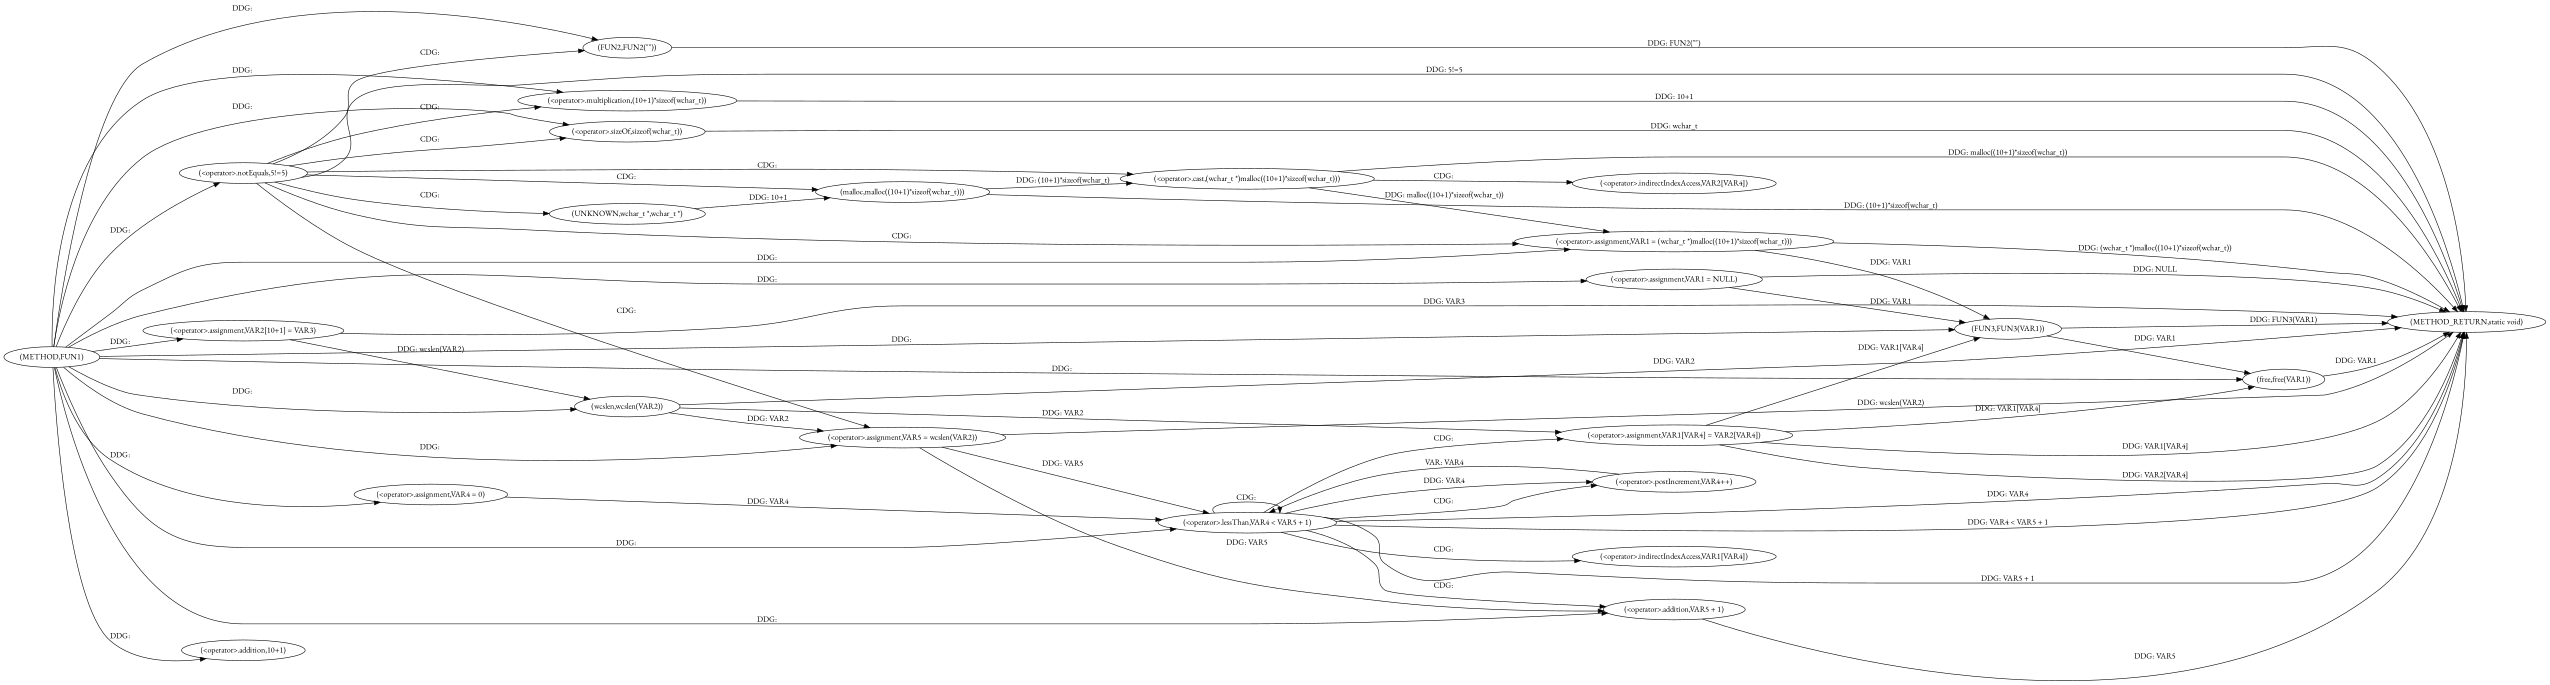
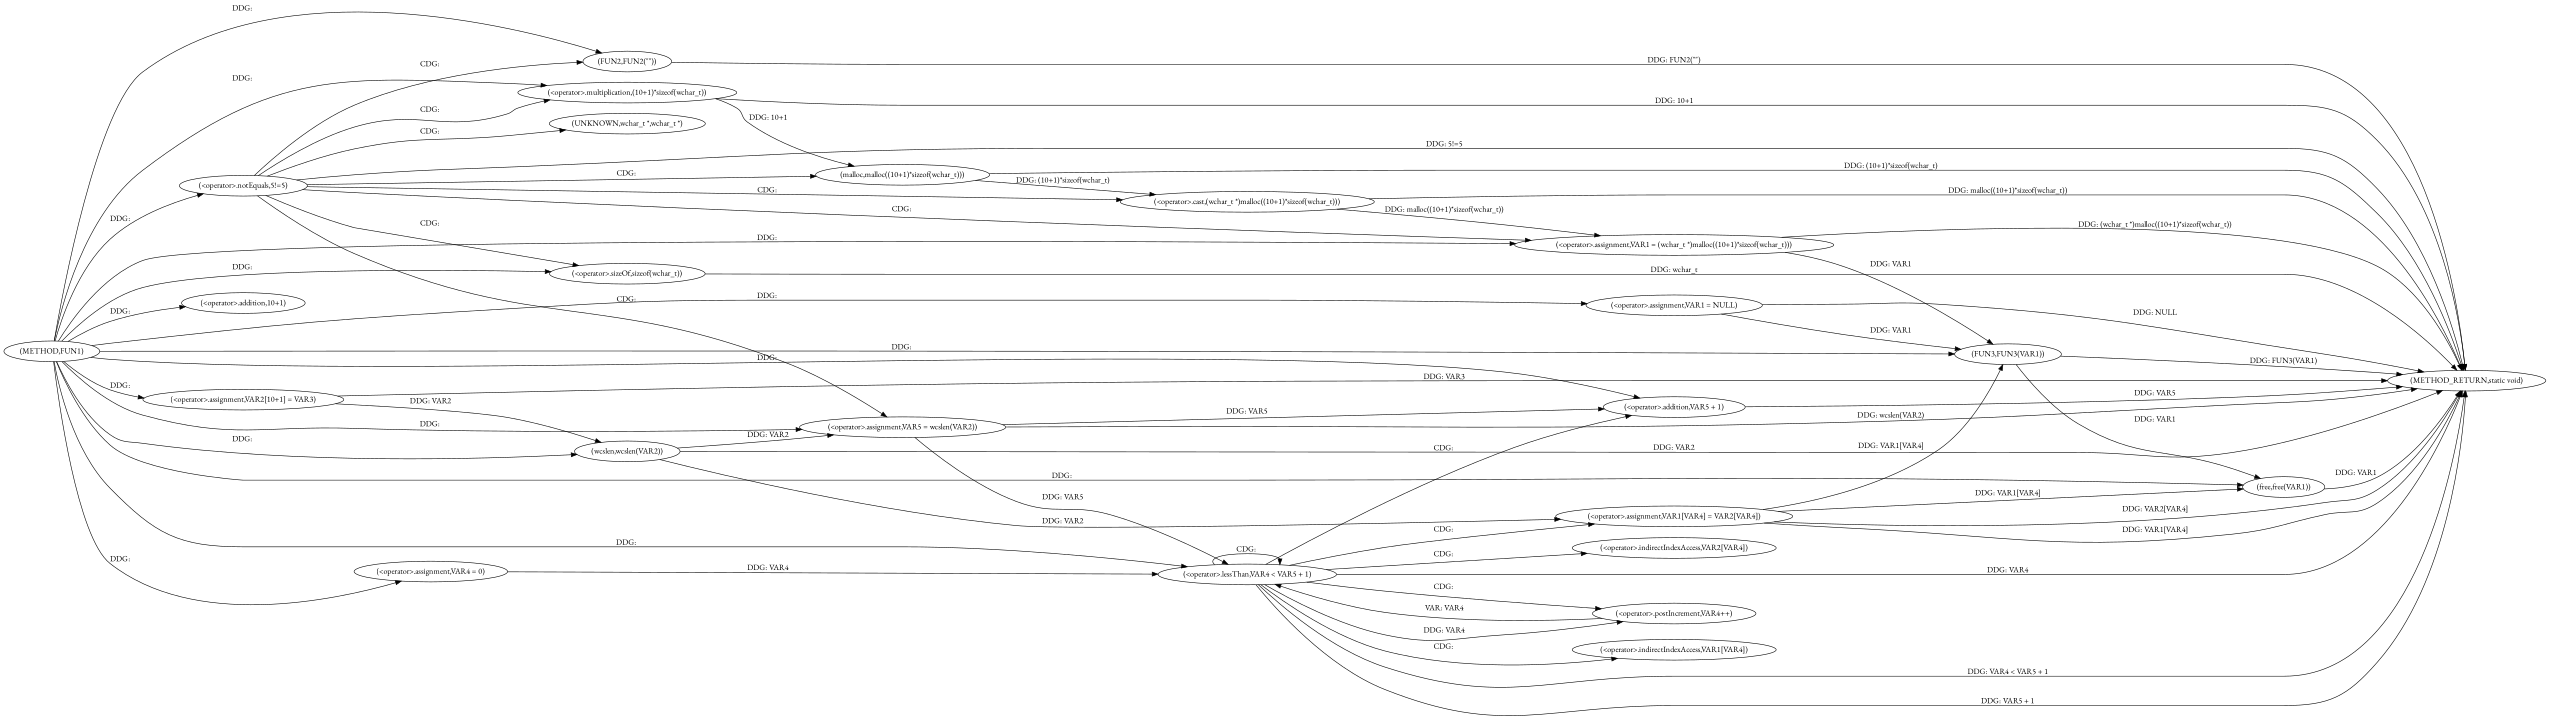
(1470, 181) -> (1454, 562)
(759, 203) -> (777, 140)
(431, 349) -> (431, 401)
